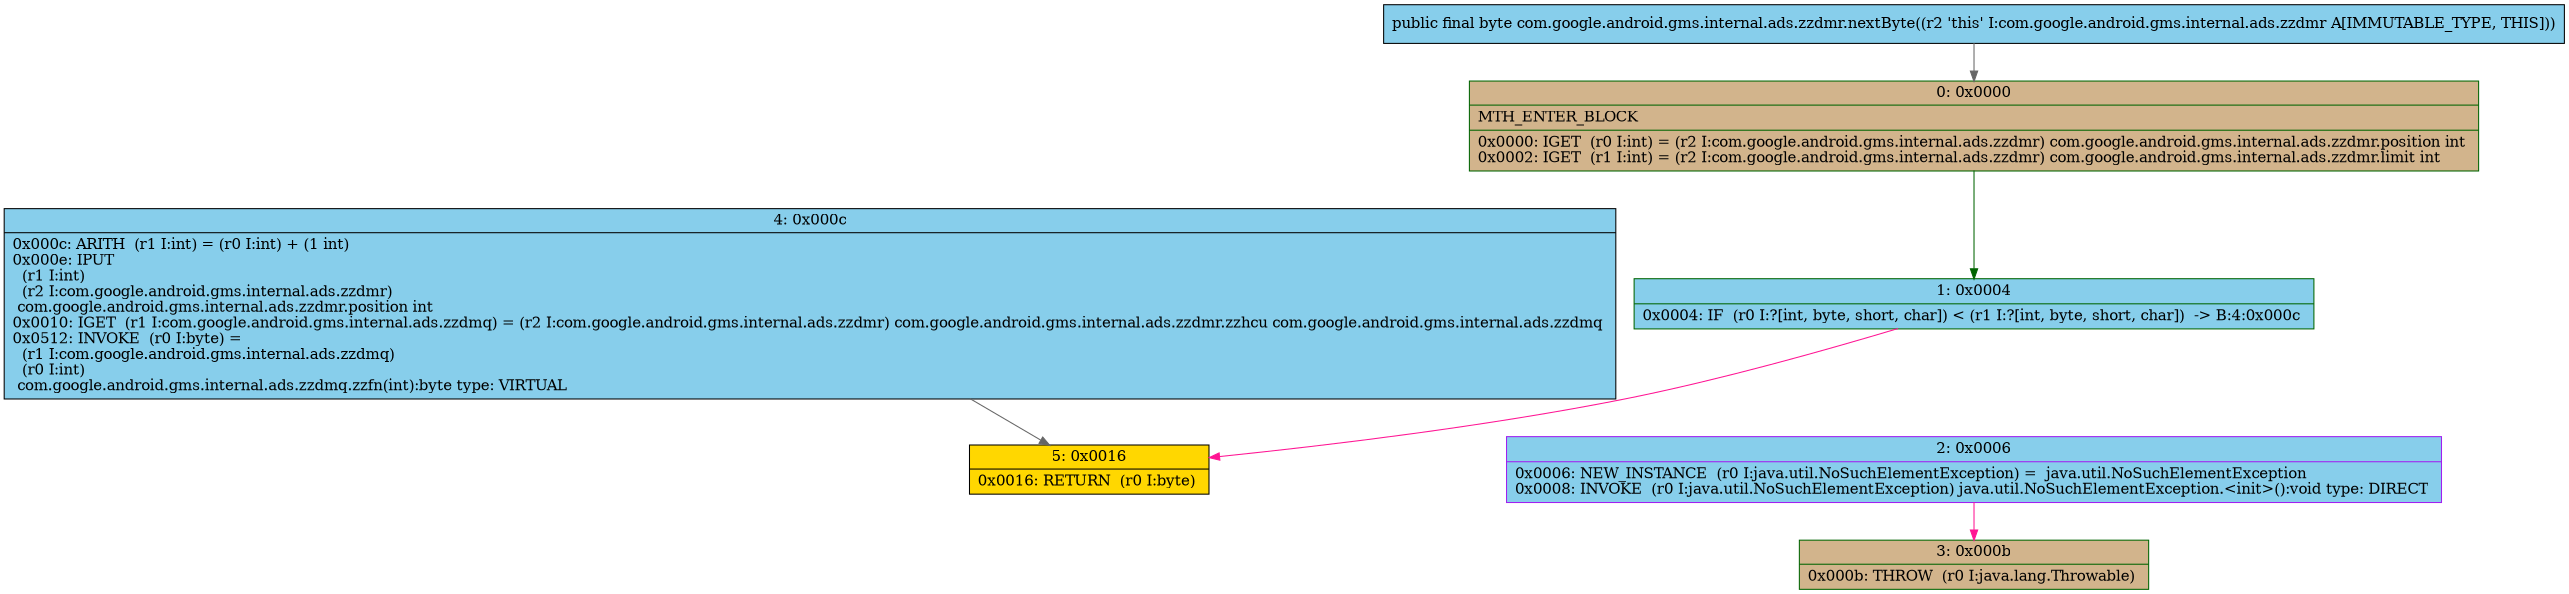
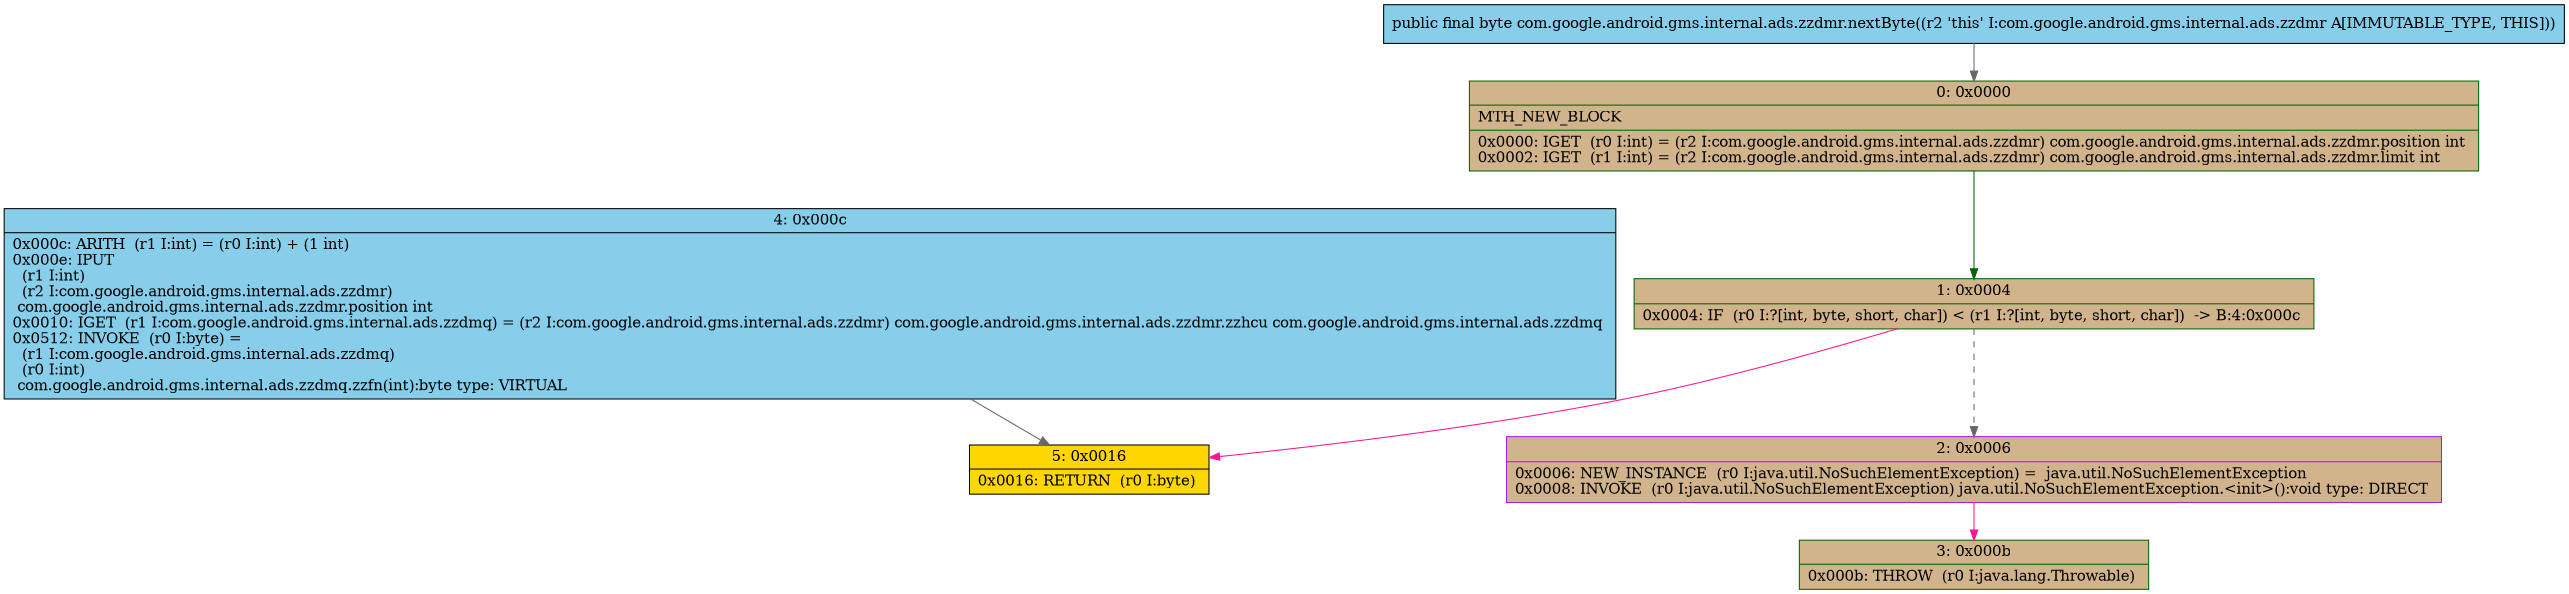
(1558, 117) -> (1550, 117)
(1974, 304) -> (1974, 304)
none -> (1974, 378)
(1974, 470) -> (1974, 470)
